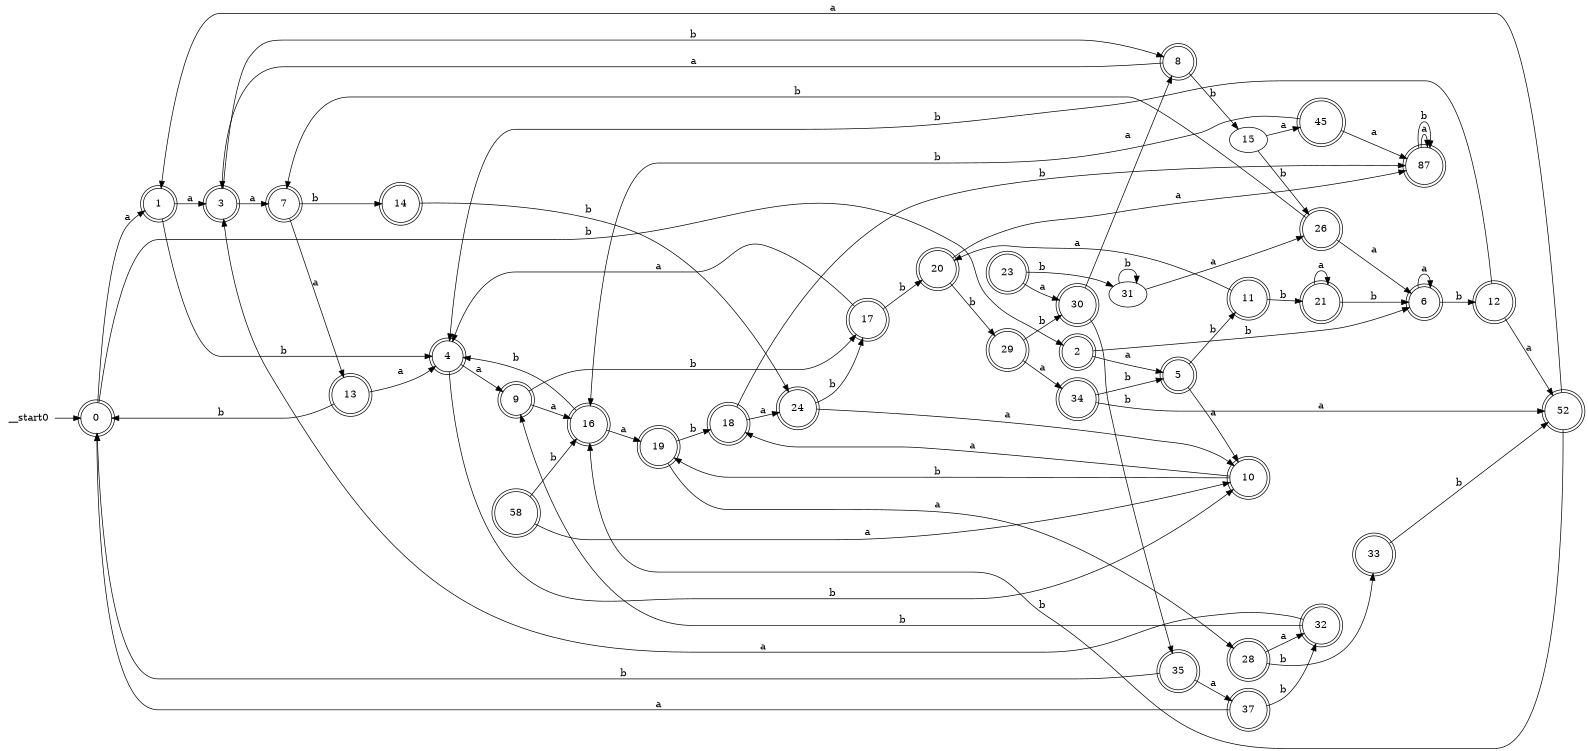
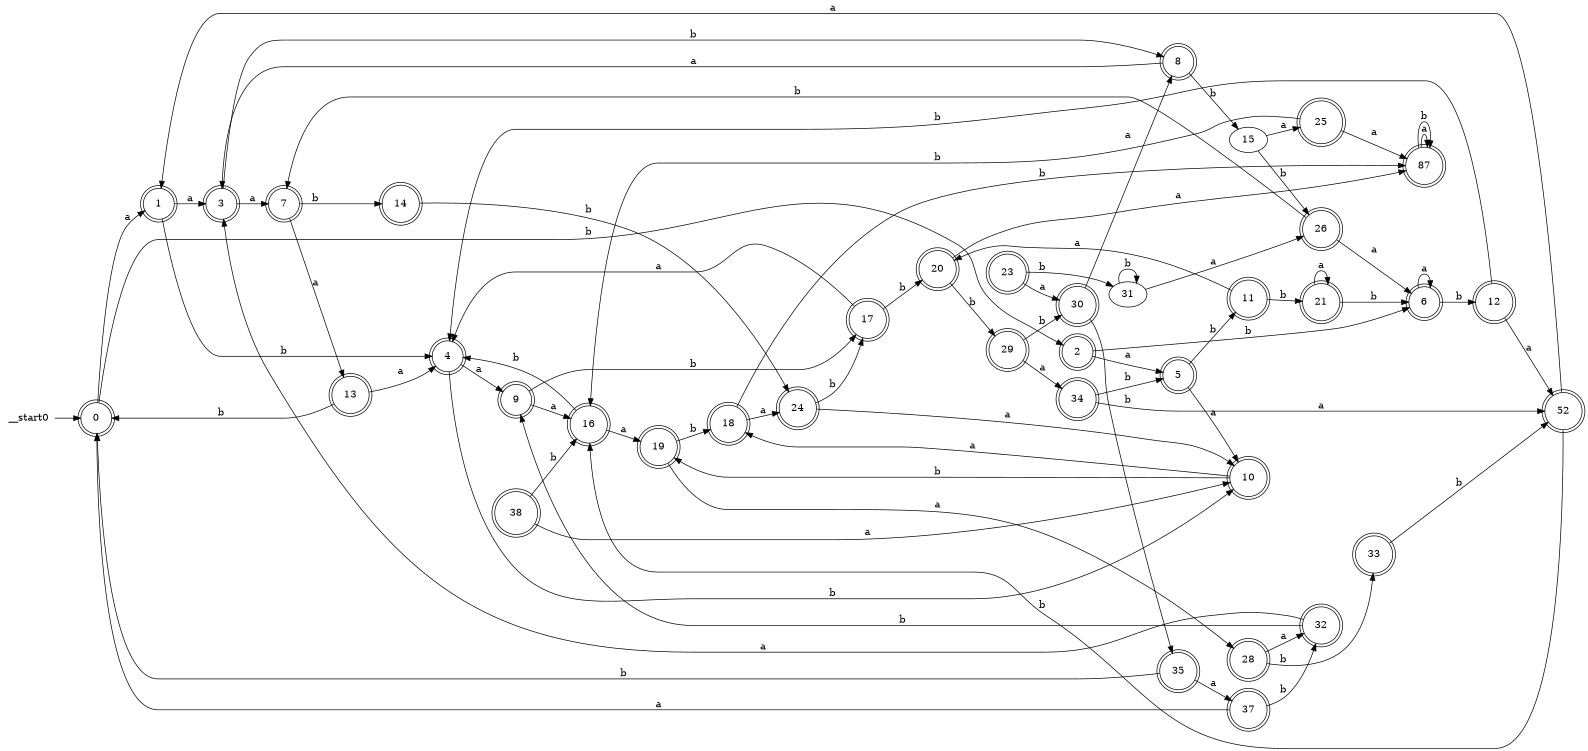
(1321, 122) -> (1321, 122)
(516, 513) -> (516, 513)
